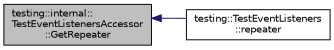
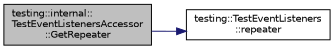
(174, 18) -> (164, 31)
